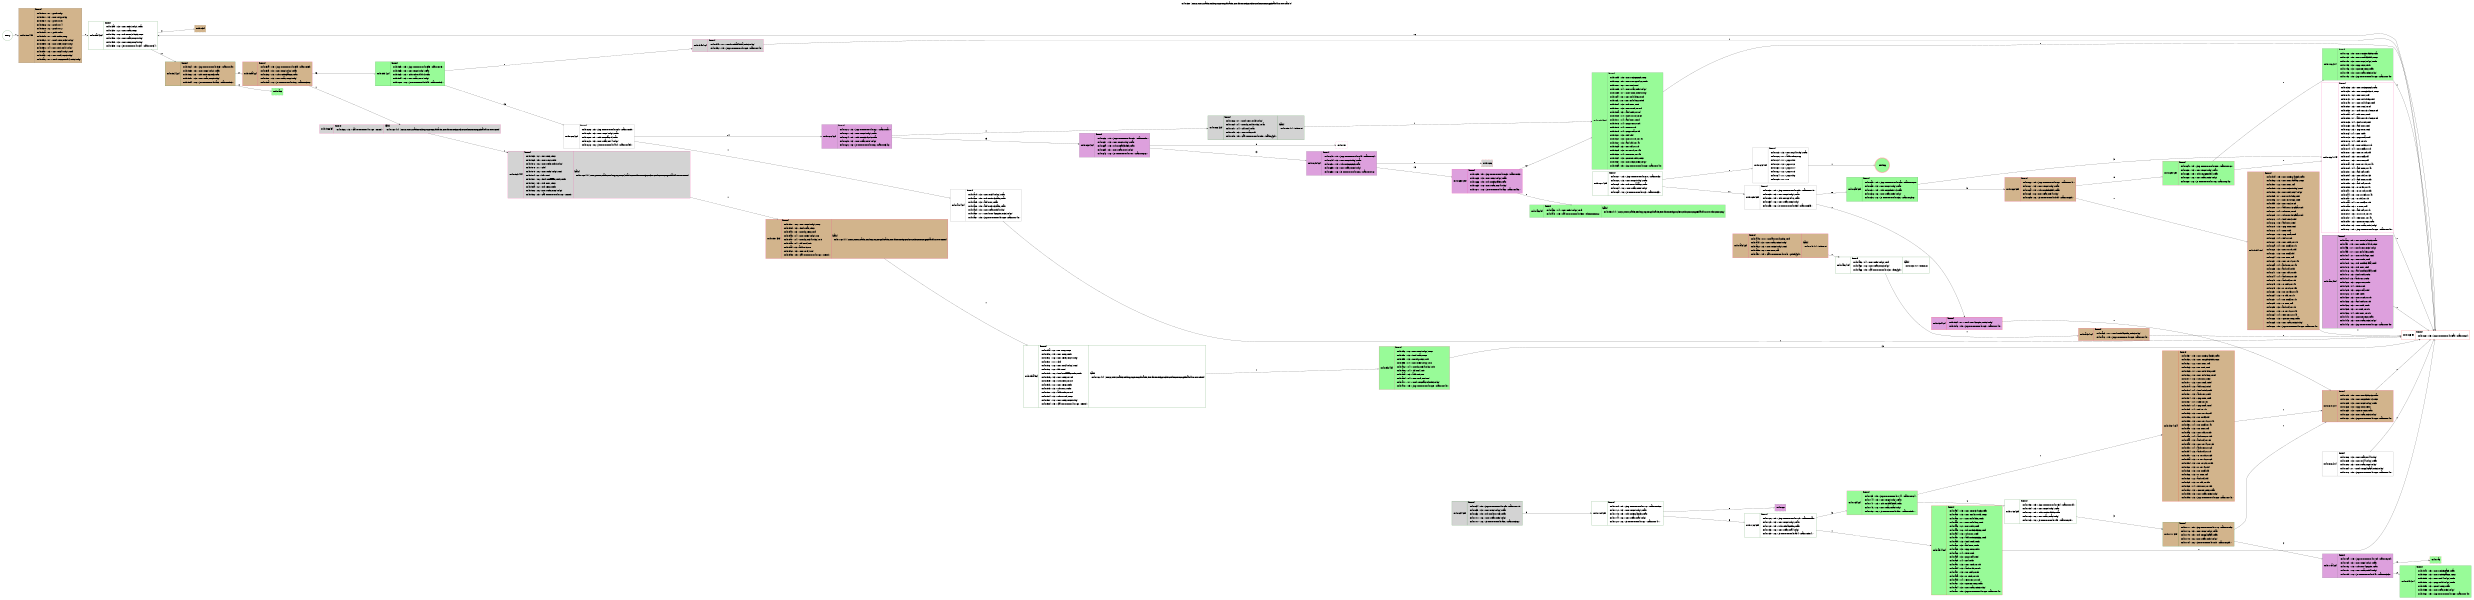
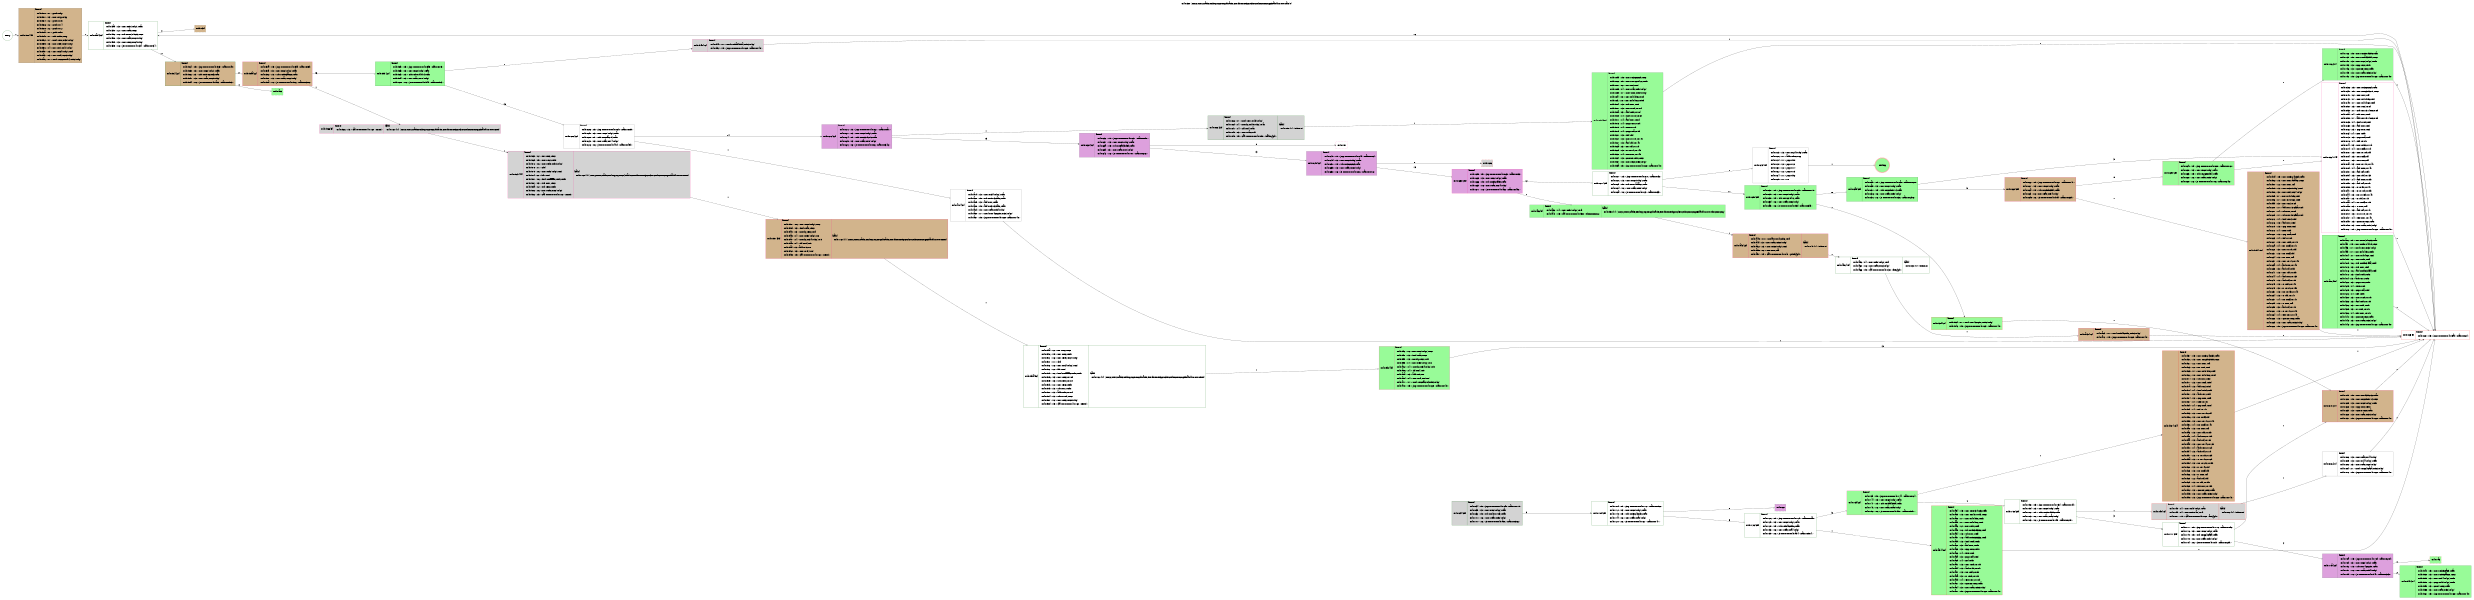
(1555, 154) -> (1557, 182)
(1780, 197) -> (1780, 197)
none -> (1693, 226)
(2358, 282) -> (2358, 282)
(1967, 323) -> (1967, 323)
(2278, 416) -> (2329, 376)
none -> (2198, 512)
(2198, 534) -> (2198, 534)
